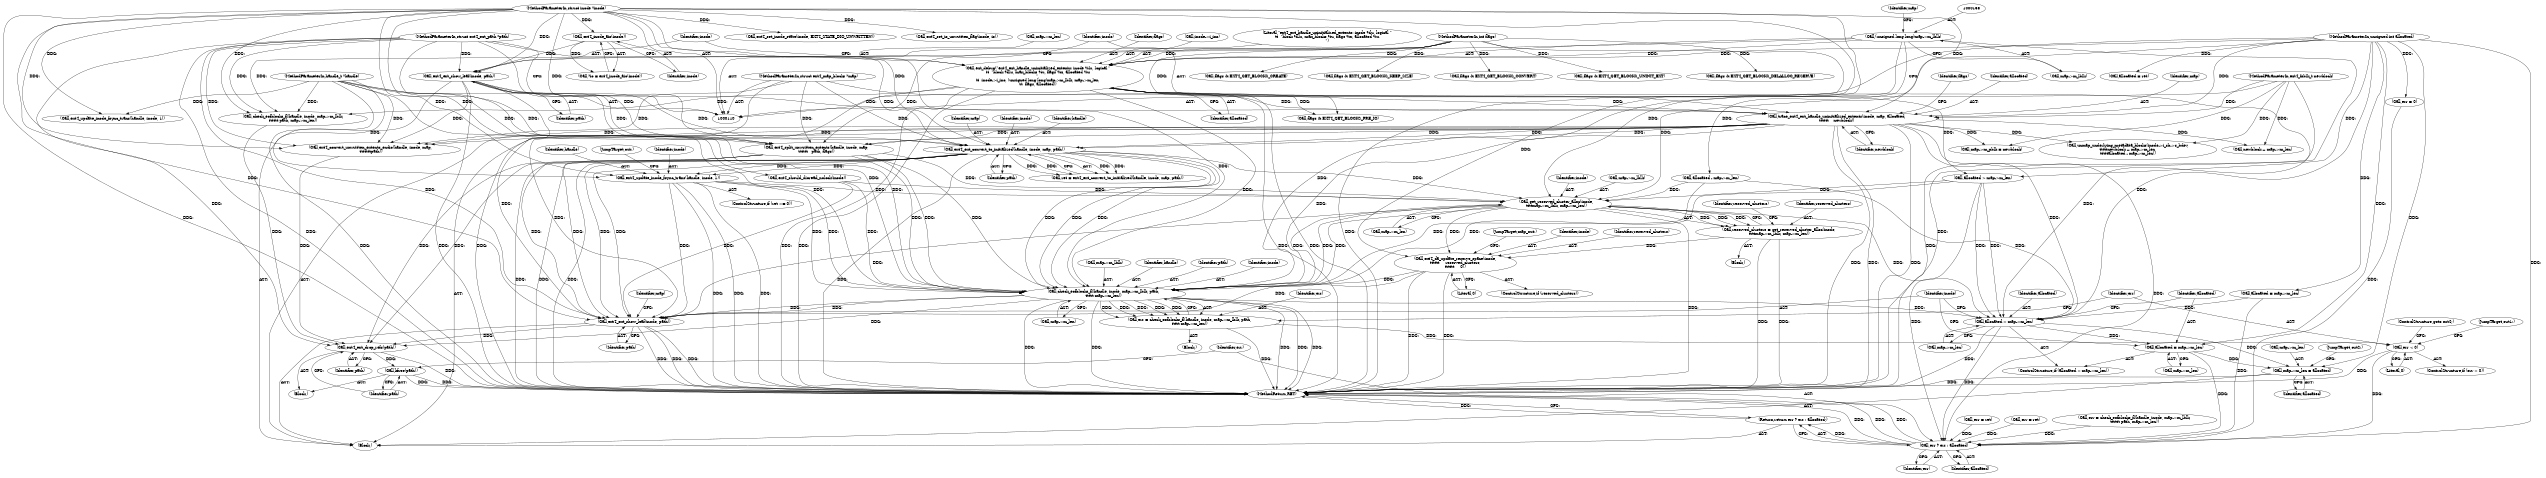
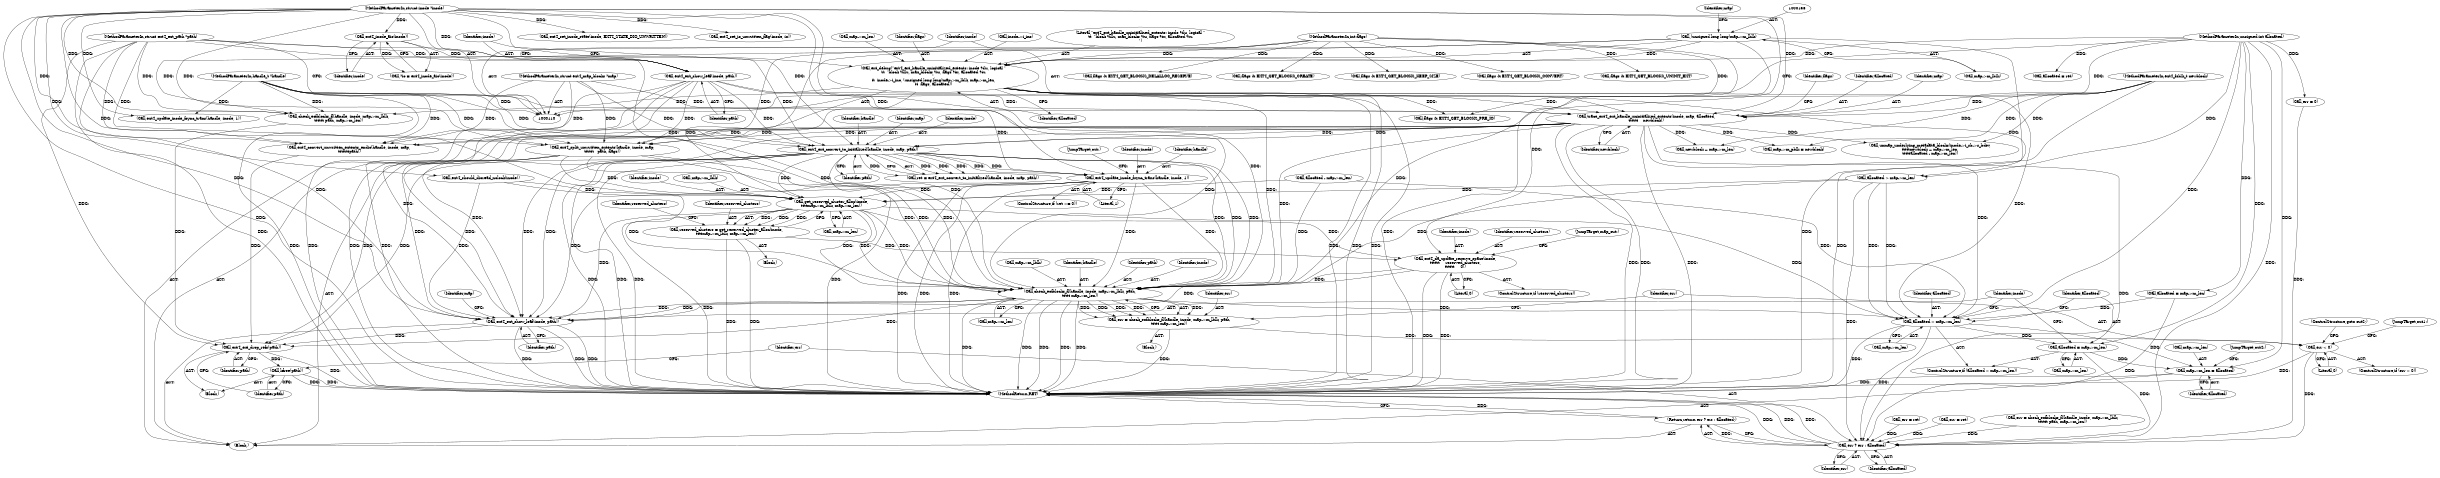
(1982, 57) -> none
(614, 102) -> (507, 102)
none -> (1109, 204)
